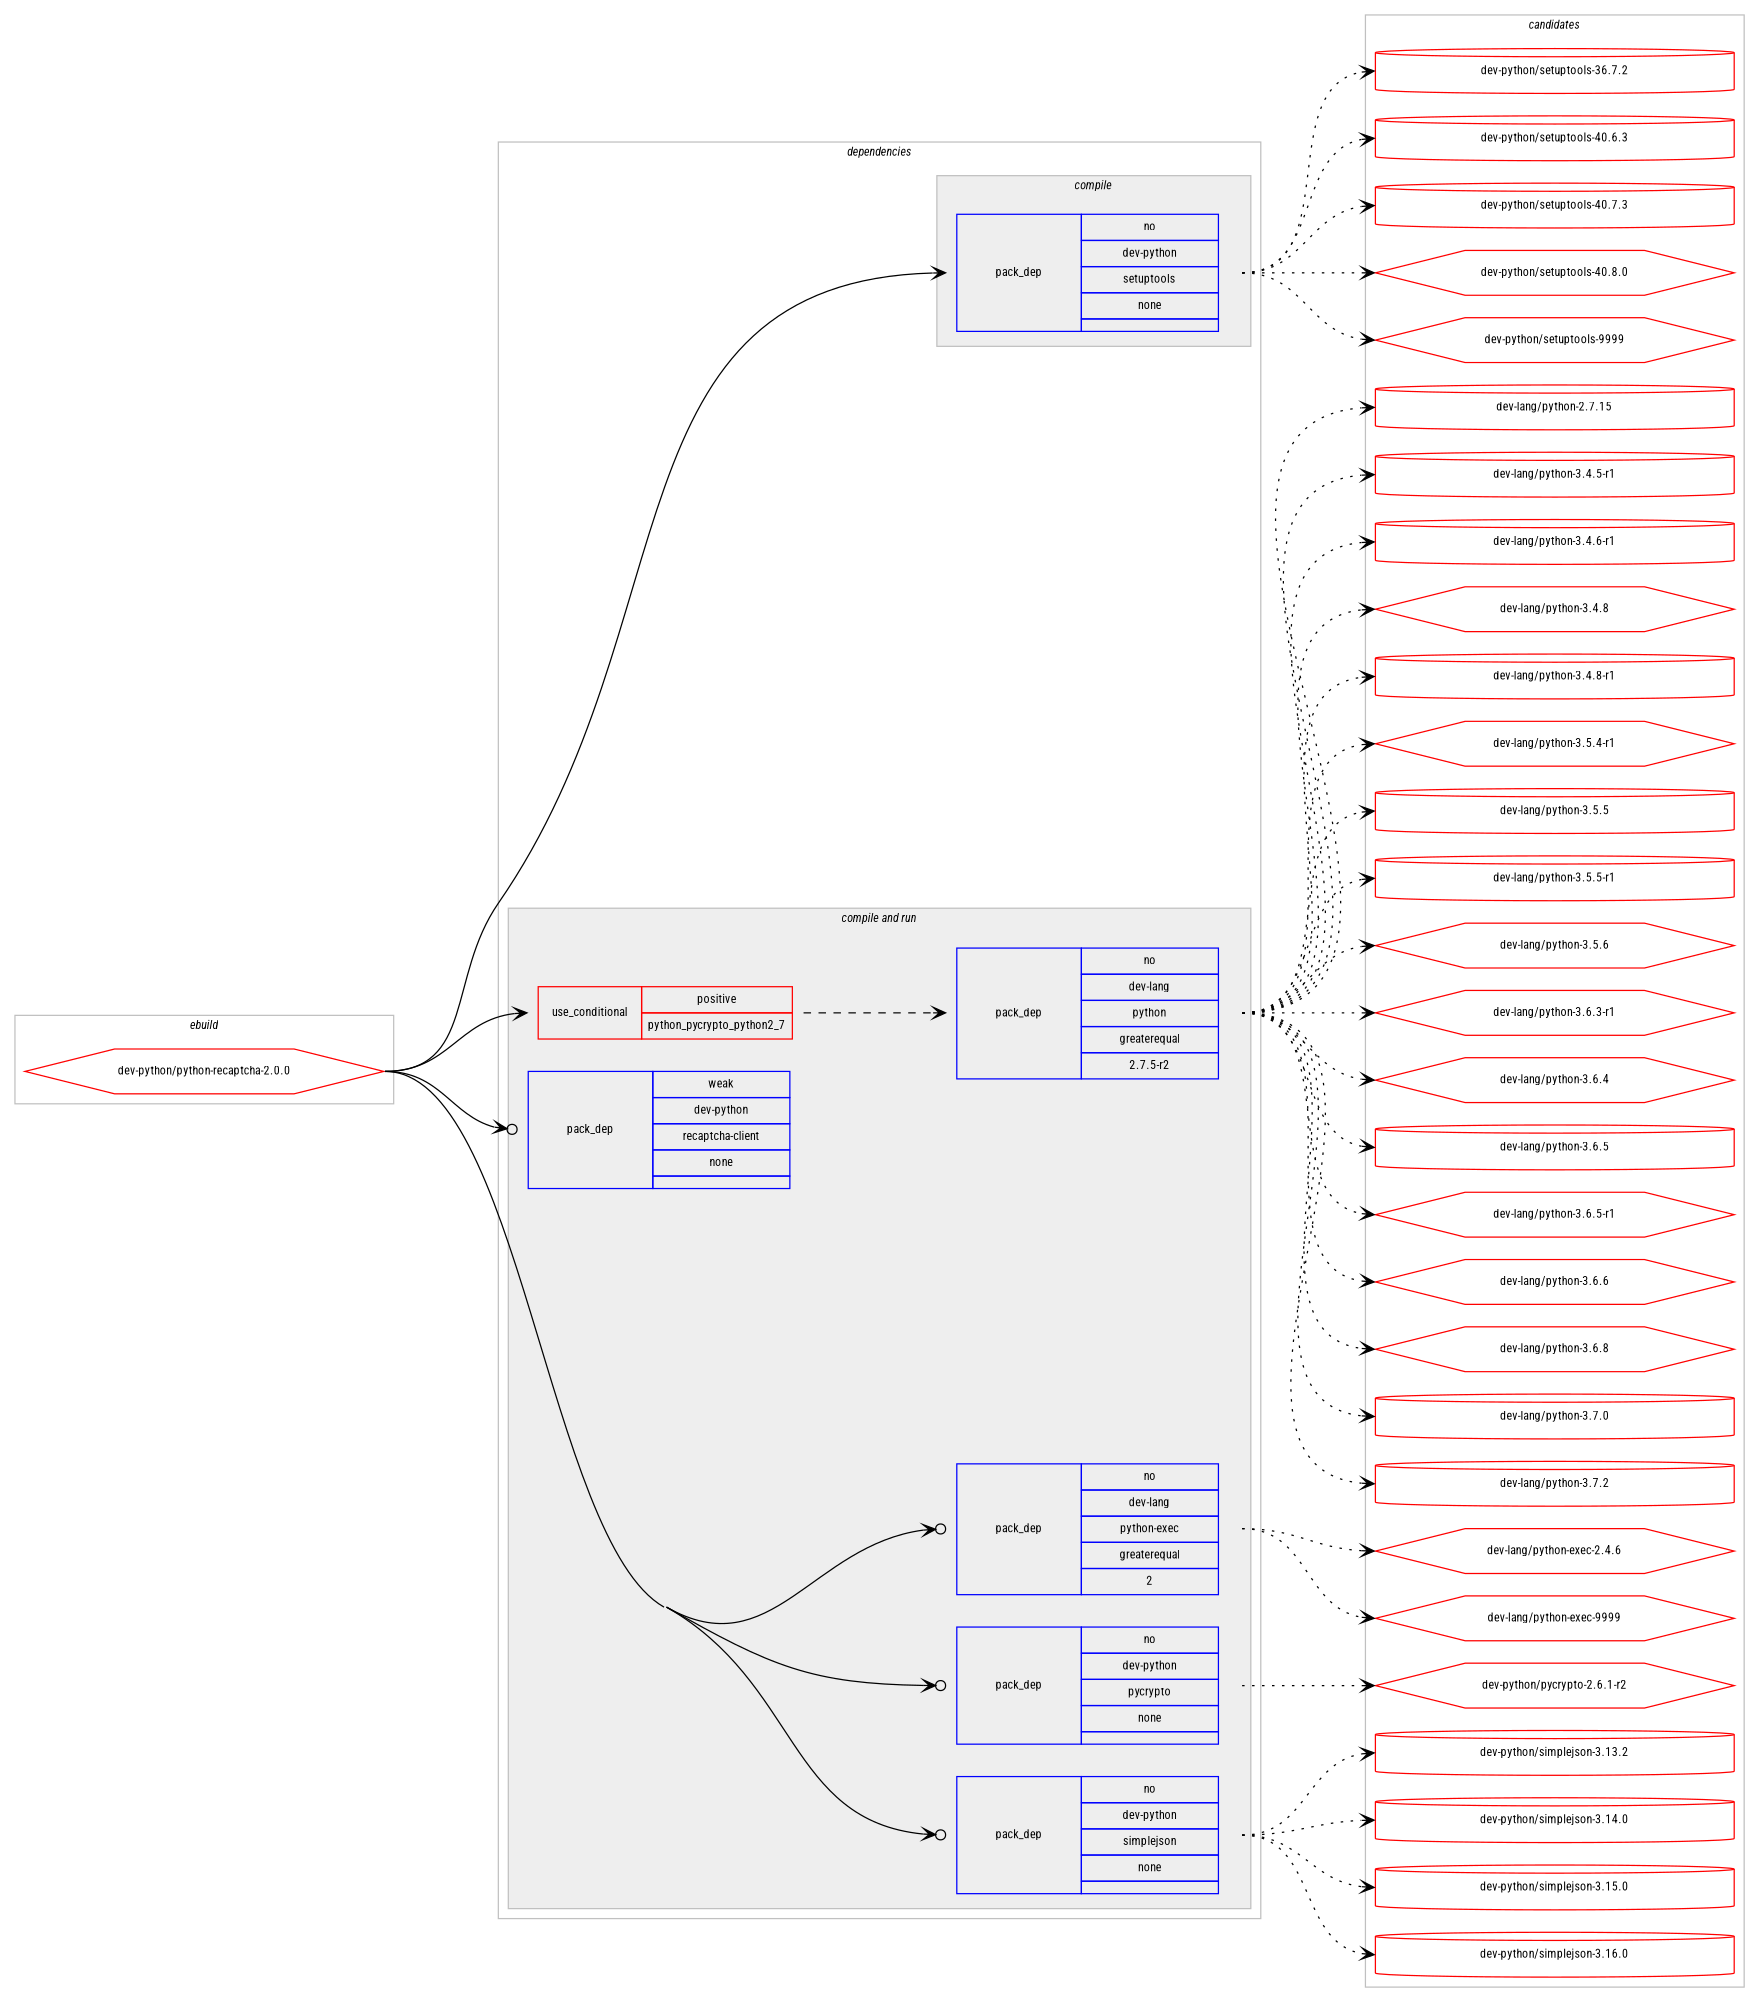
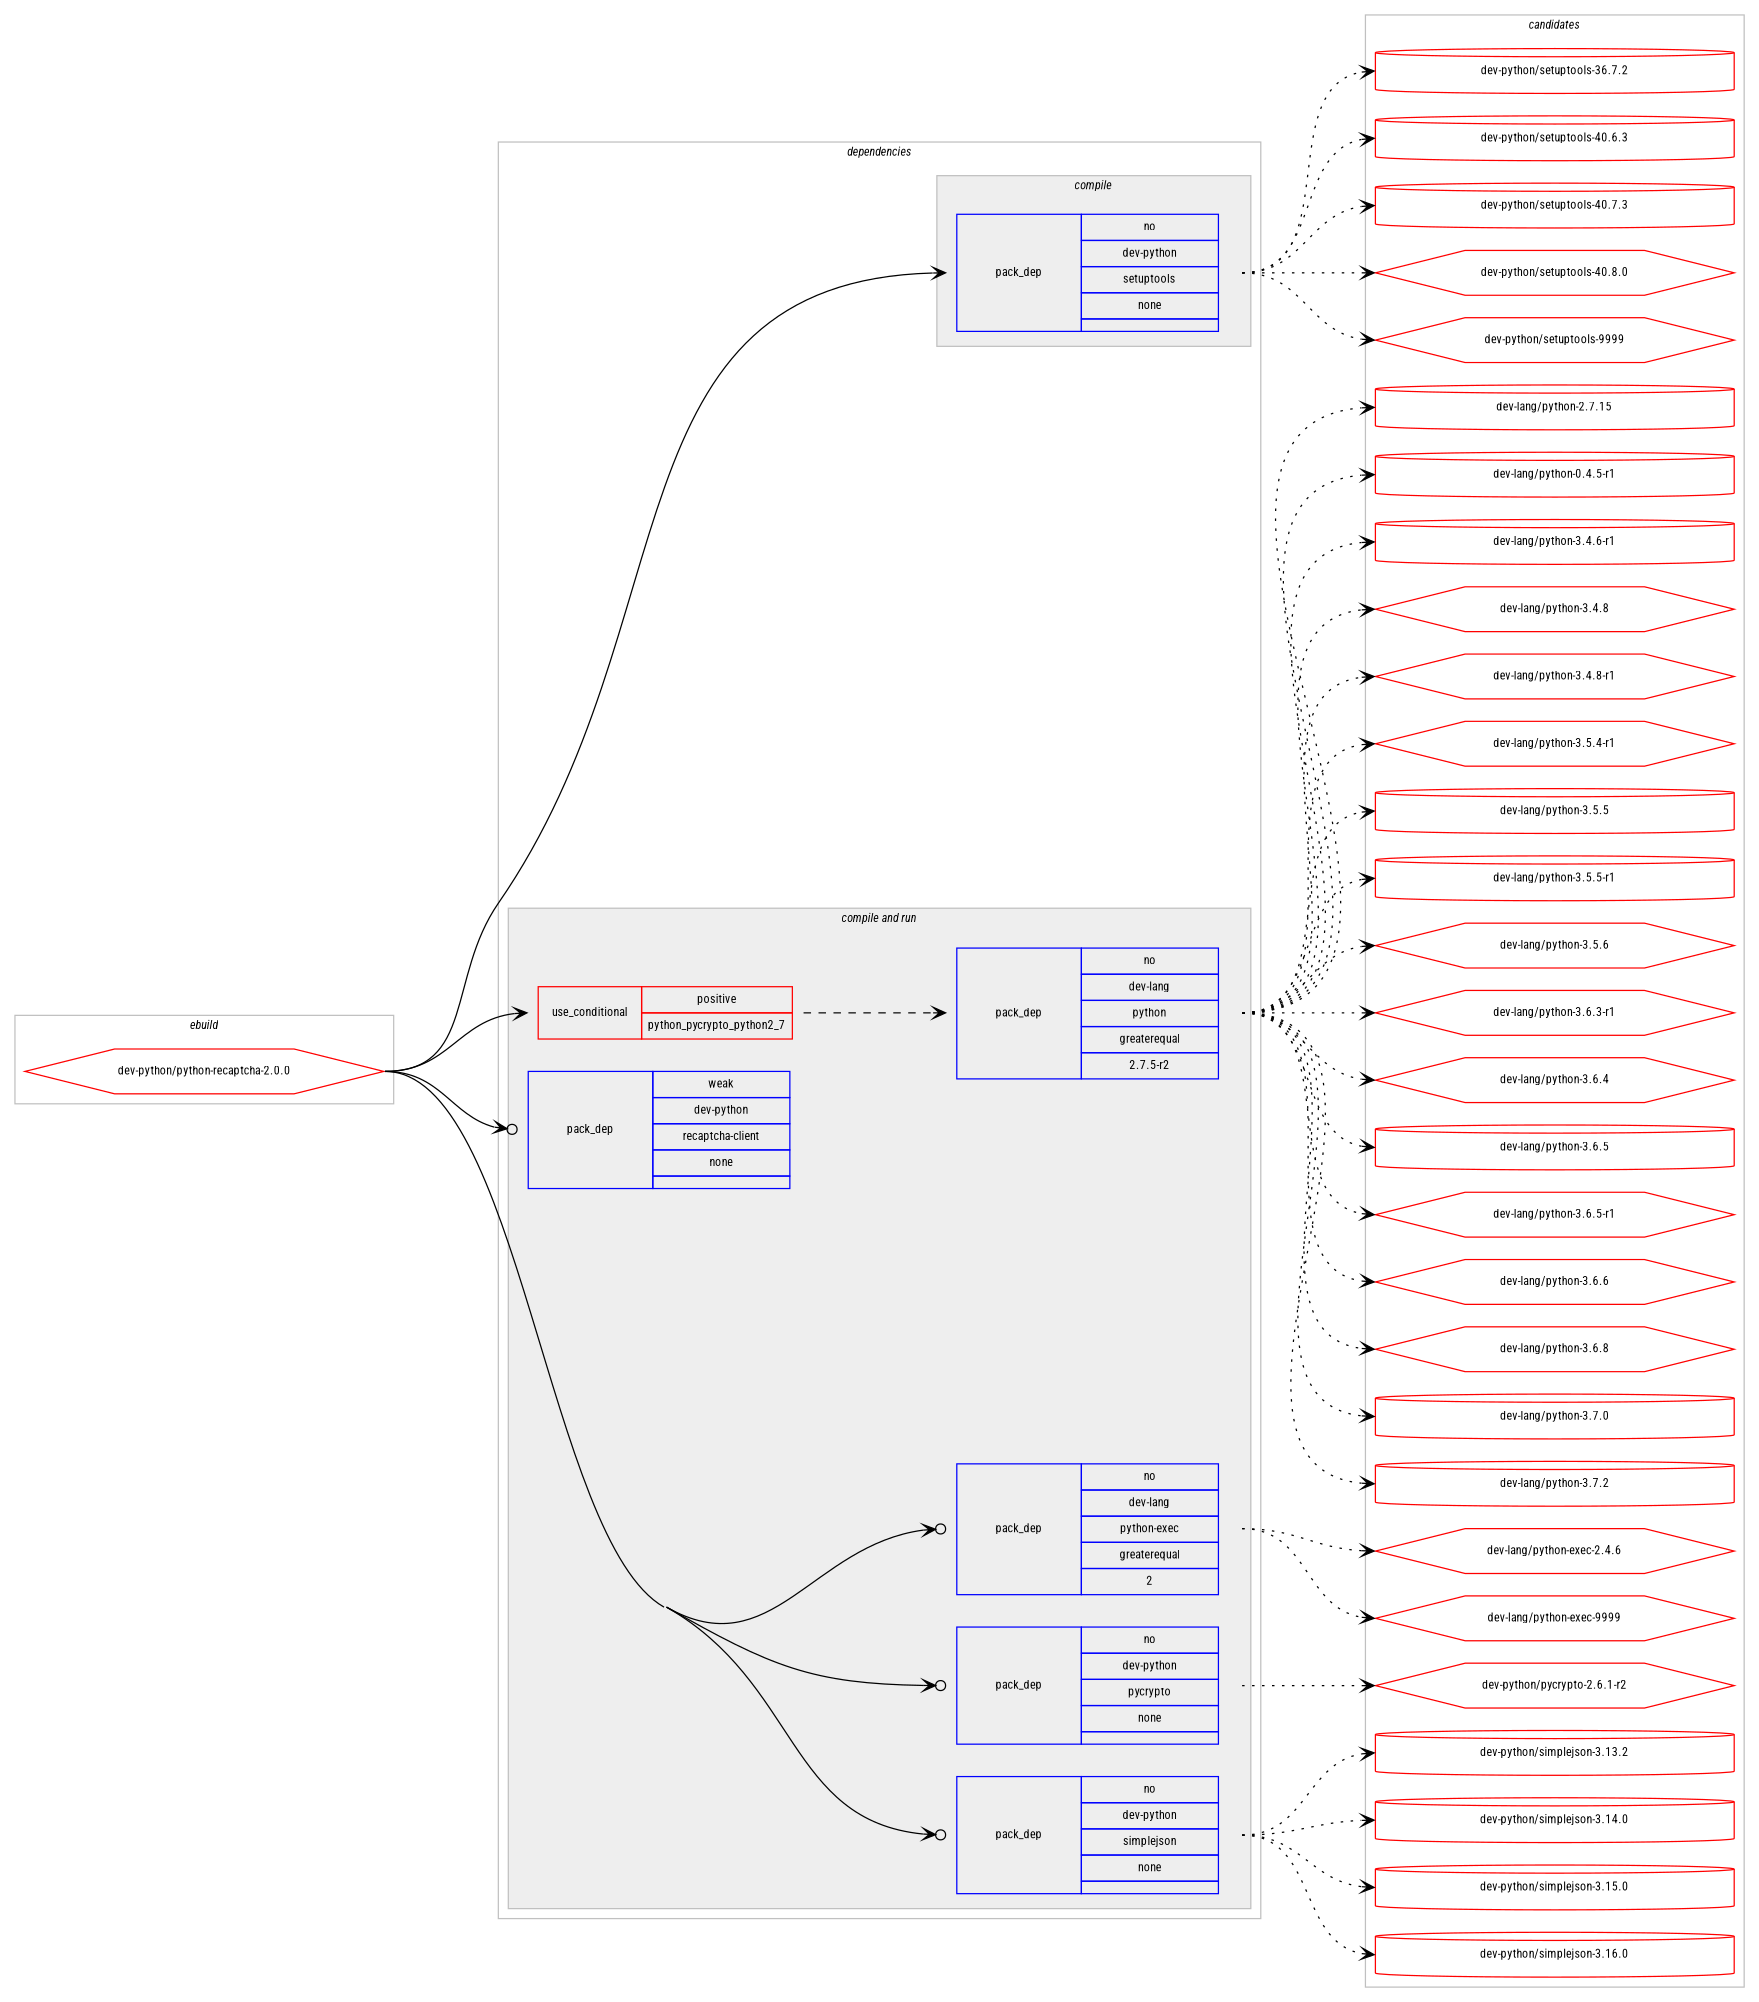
(1555, 475) -> (1555, 475)
(1555, 676) -> (1555, 676)
